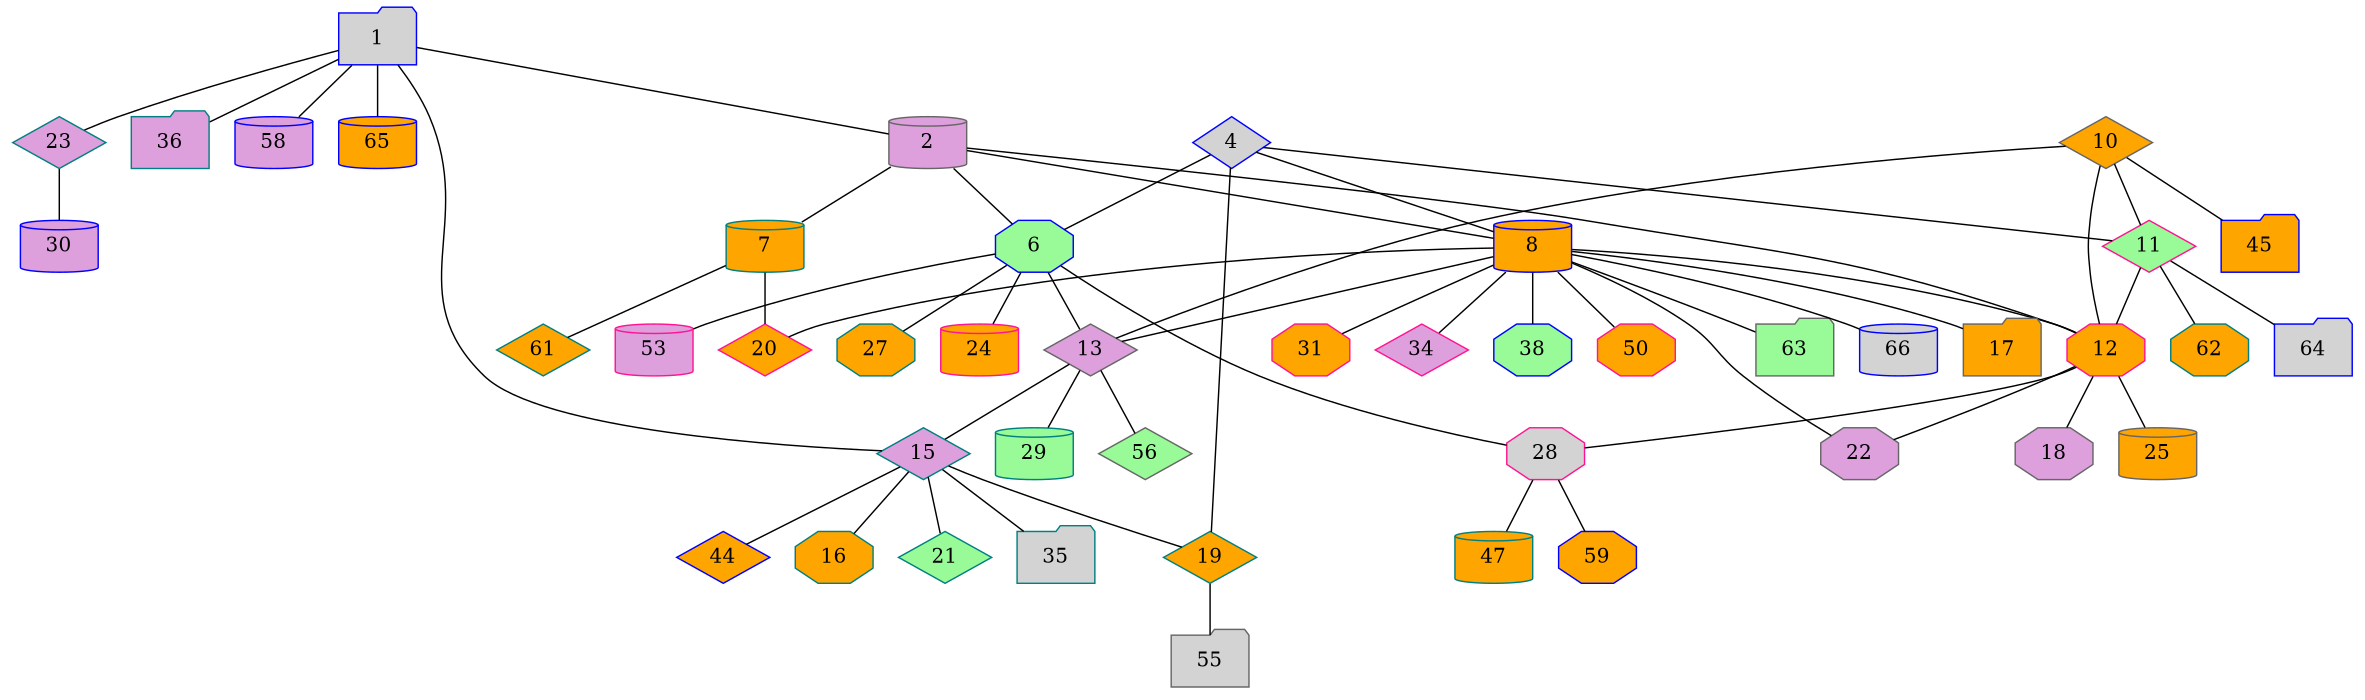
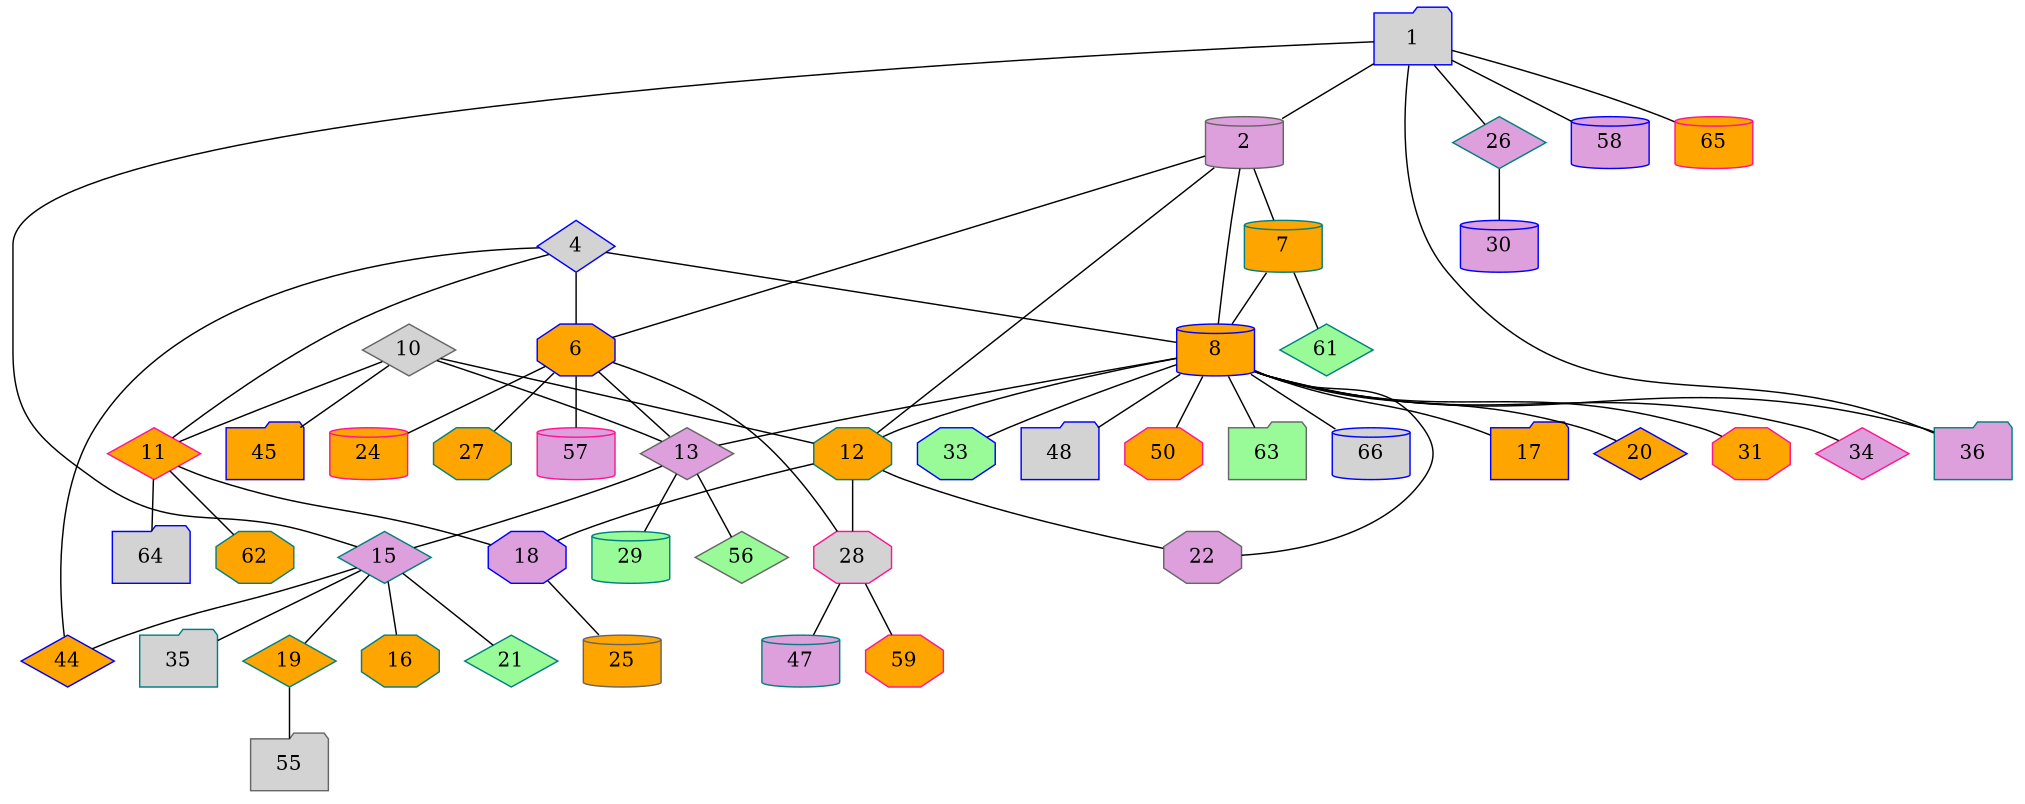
(59, 143) -> (1499, 143)
(378, 143) -> (1714, 143)
(2106, 143) -> (409, 350)
(1034, 246) -> (576, 350)
(2149, 246) -> (154, 454)
(765, 296) -> (1249, 298)
(2128, 296) -> (334, 509)
(1221, 341) -> (197, 332)
(543, 350) -> (1326, 350)
(654, 350) -> (576, 454)
(765, 350) -> (1640, 454)
(1533, 350) -> (956, 454)
(2002, 350) -> (1530, 454)
(2106, 350) -> (853, 454)
none -> (1697, 398)
(2132, 402) -> (573, 608)
none -> (1060, 454)
(2054, 454) -> (527, 557)
(1494, 557) -> (801, 661)
(1598, 557) -> (904, 661)
